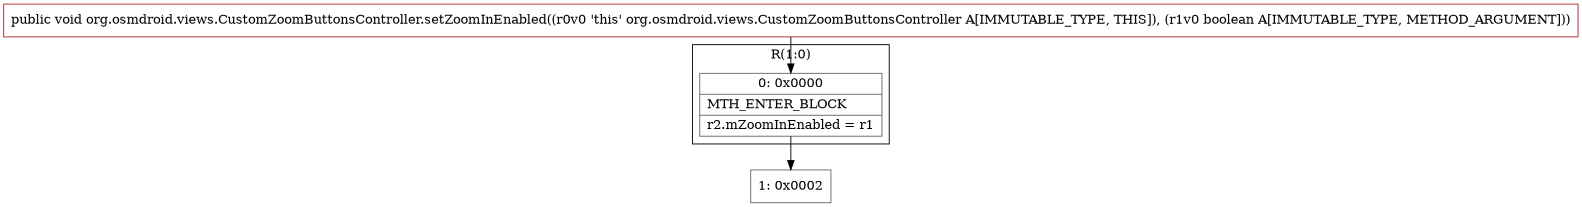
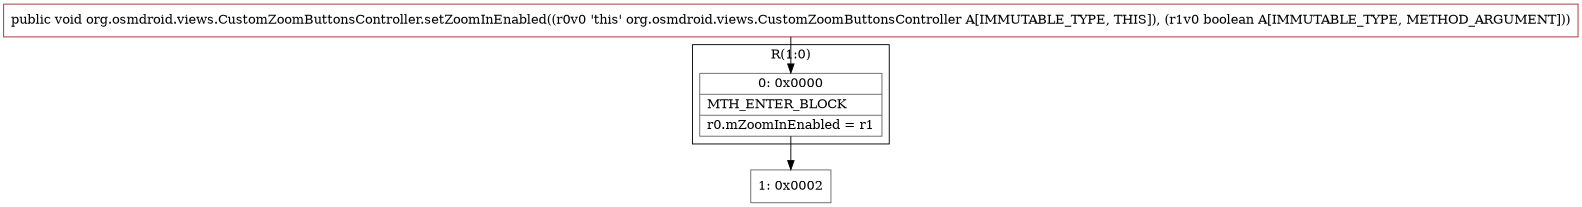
(791, 125) -> (791, 125)
